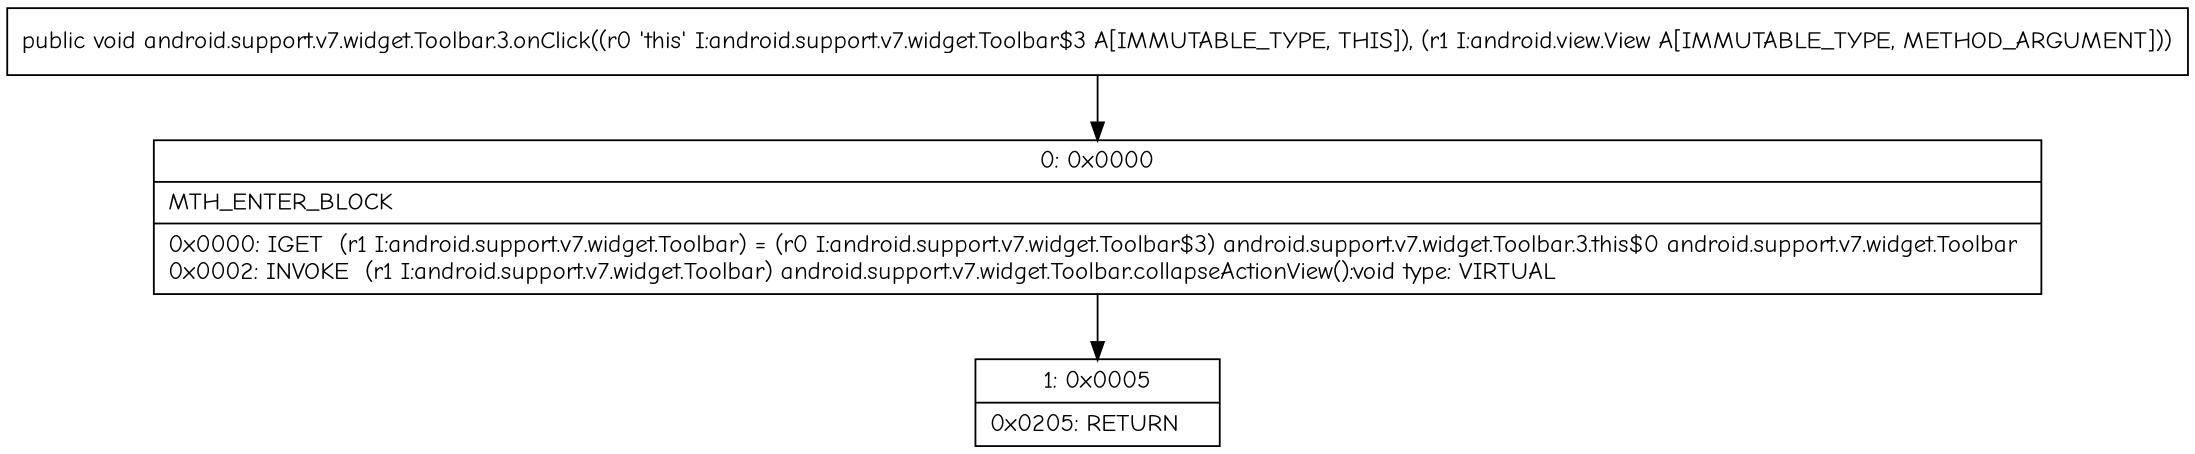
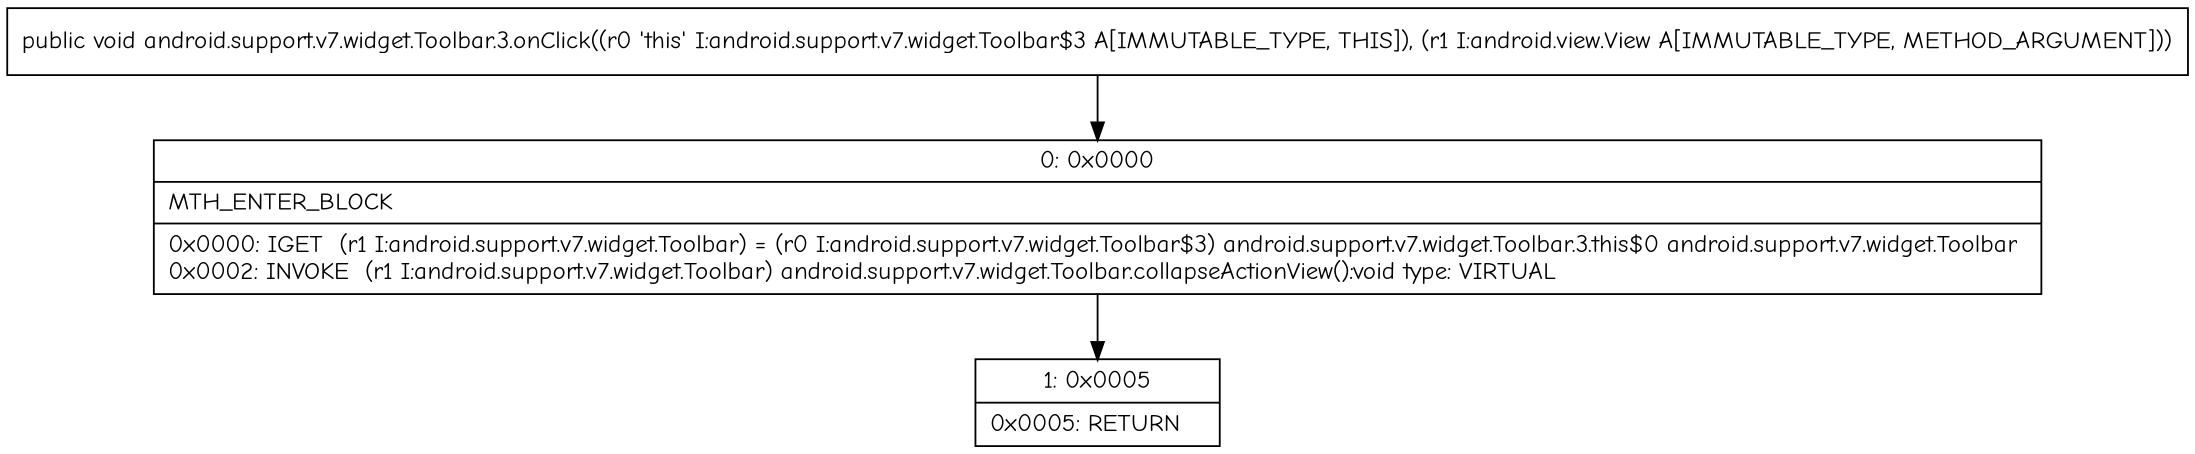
(1097, 423) -> (1098, 423)
